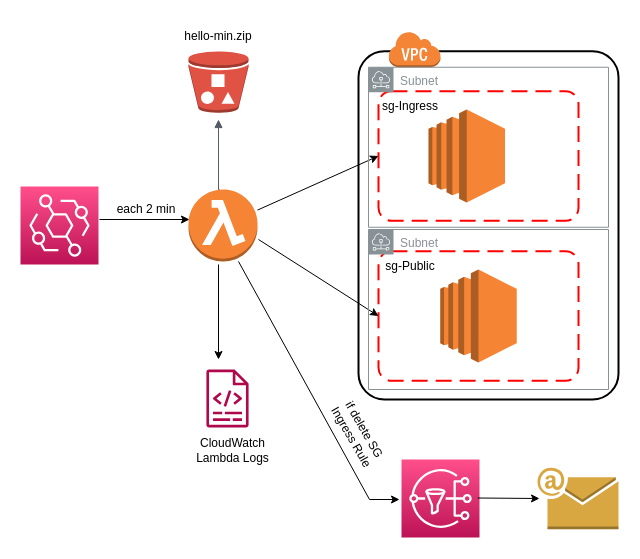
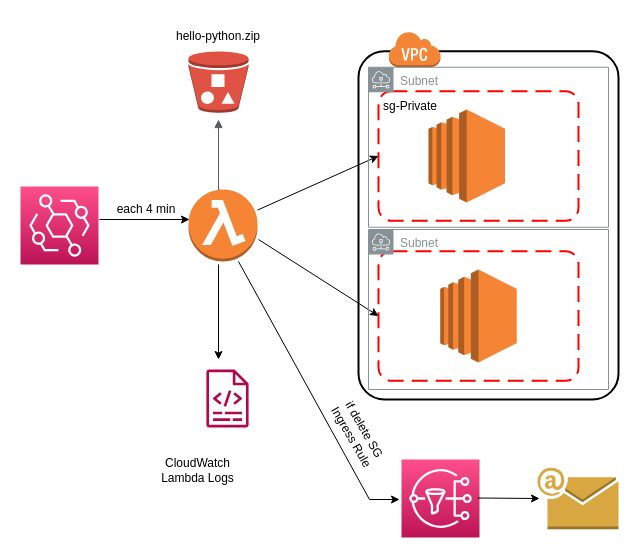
(219, 37) -> (219, 37)
(411, 107) -> (411, 107)
(147, 210) -> (147, 210)
(410, 266) -> none
(233, 451) -> (198, 471)
